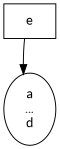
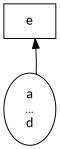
(24, 52) -> (36, 61)
